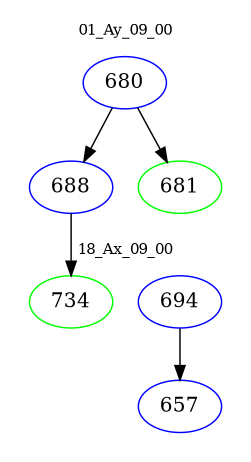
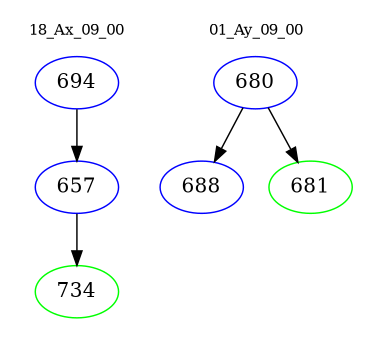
(71, 245) -> (77, 232)
